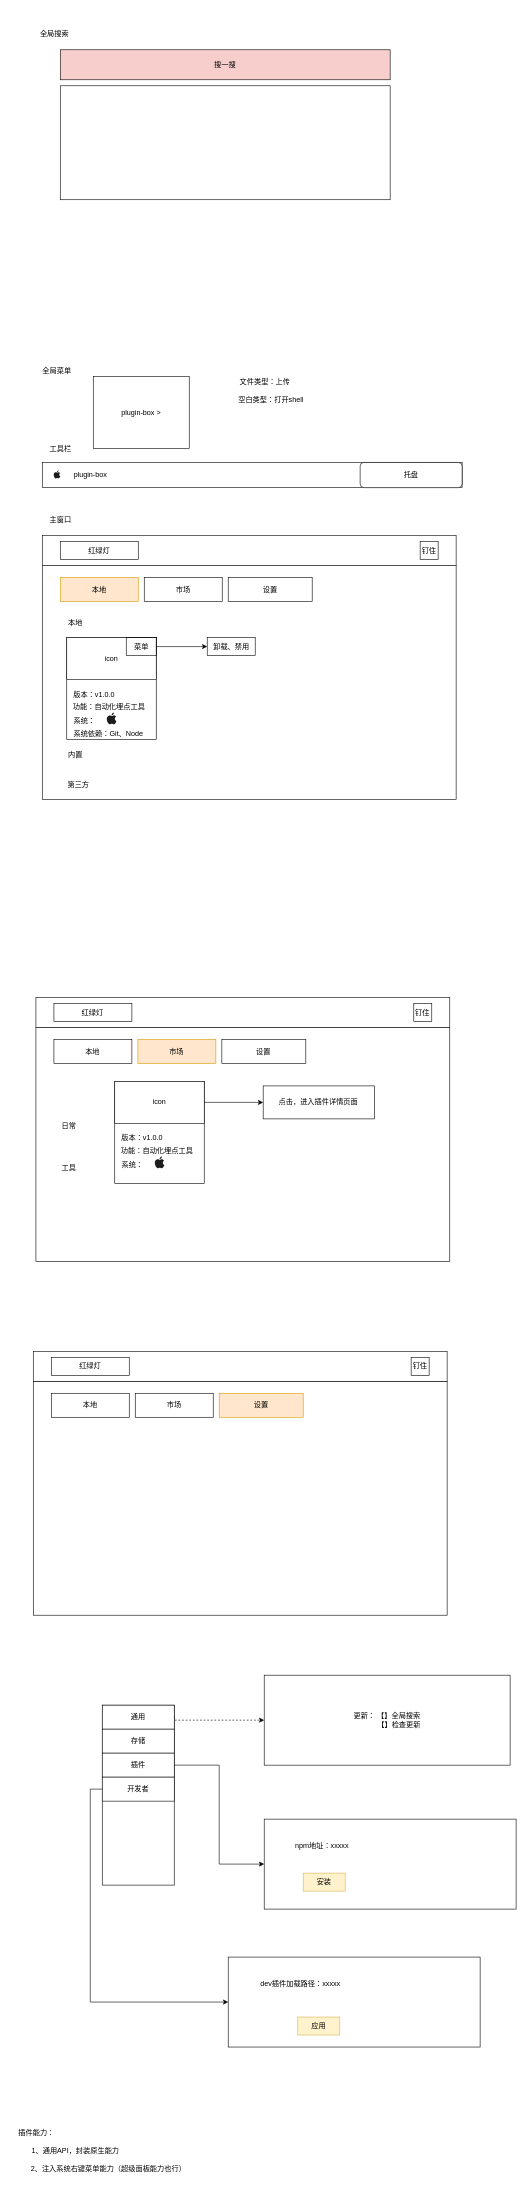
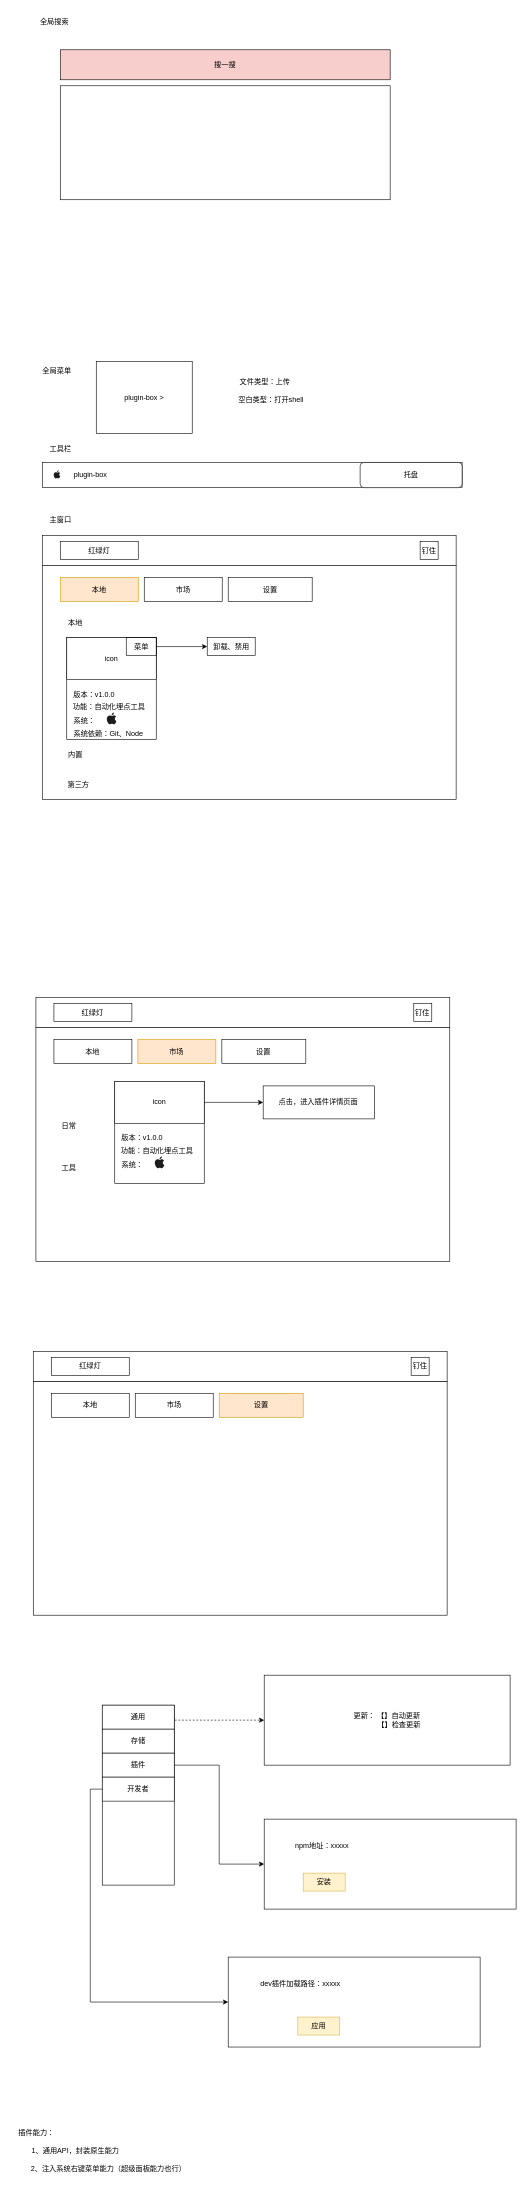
(54, 33) -> (54, 21)
(141, 413) -> (144, 398)
(387, 1721) -> (387, 1721)
